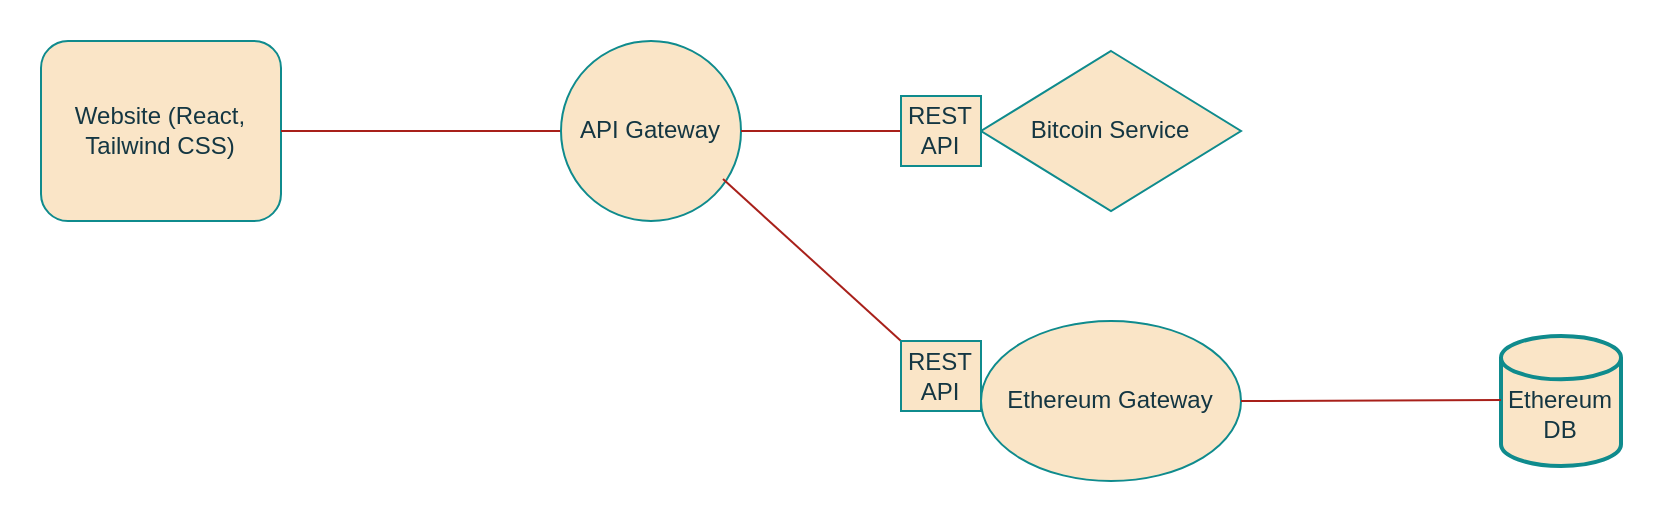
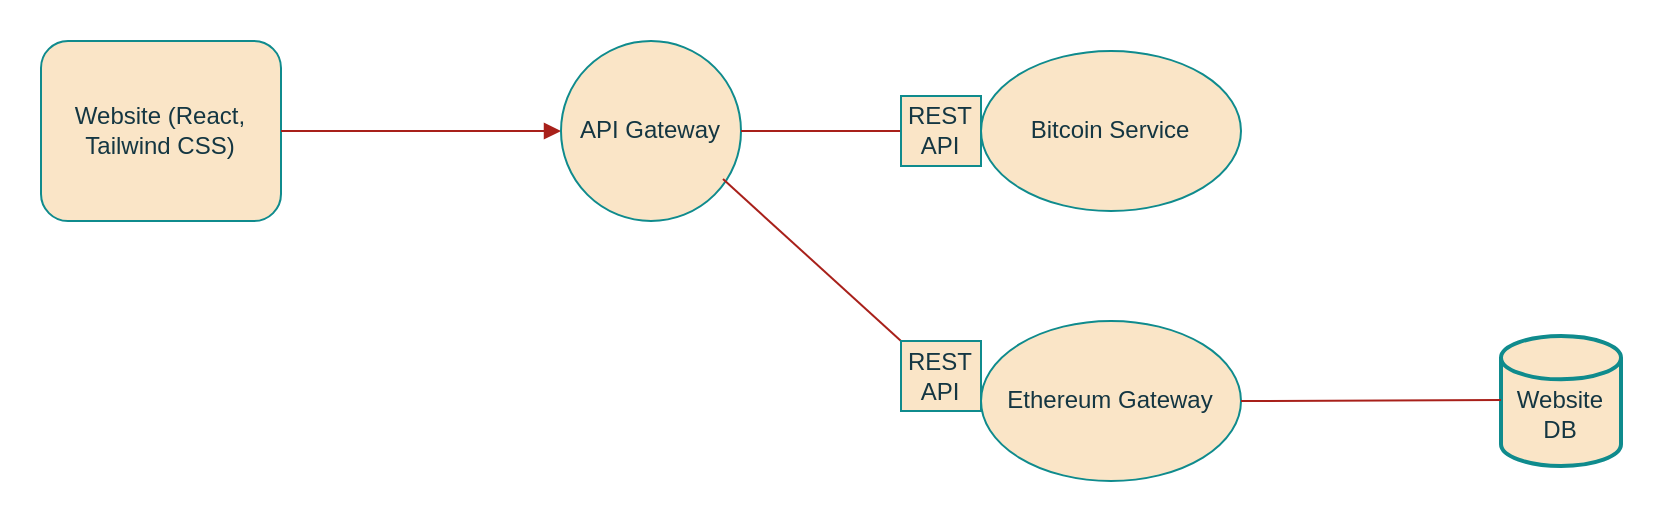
(550, 131) -> (543, 131)
(1111, 131) -> (1111, 131)
(1561, 401) -> (1561, 401)
